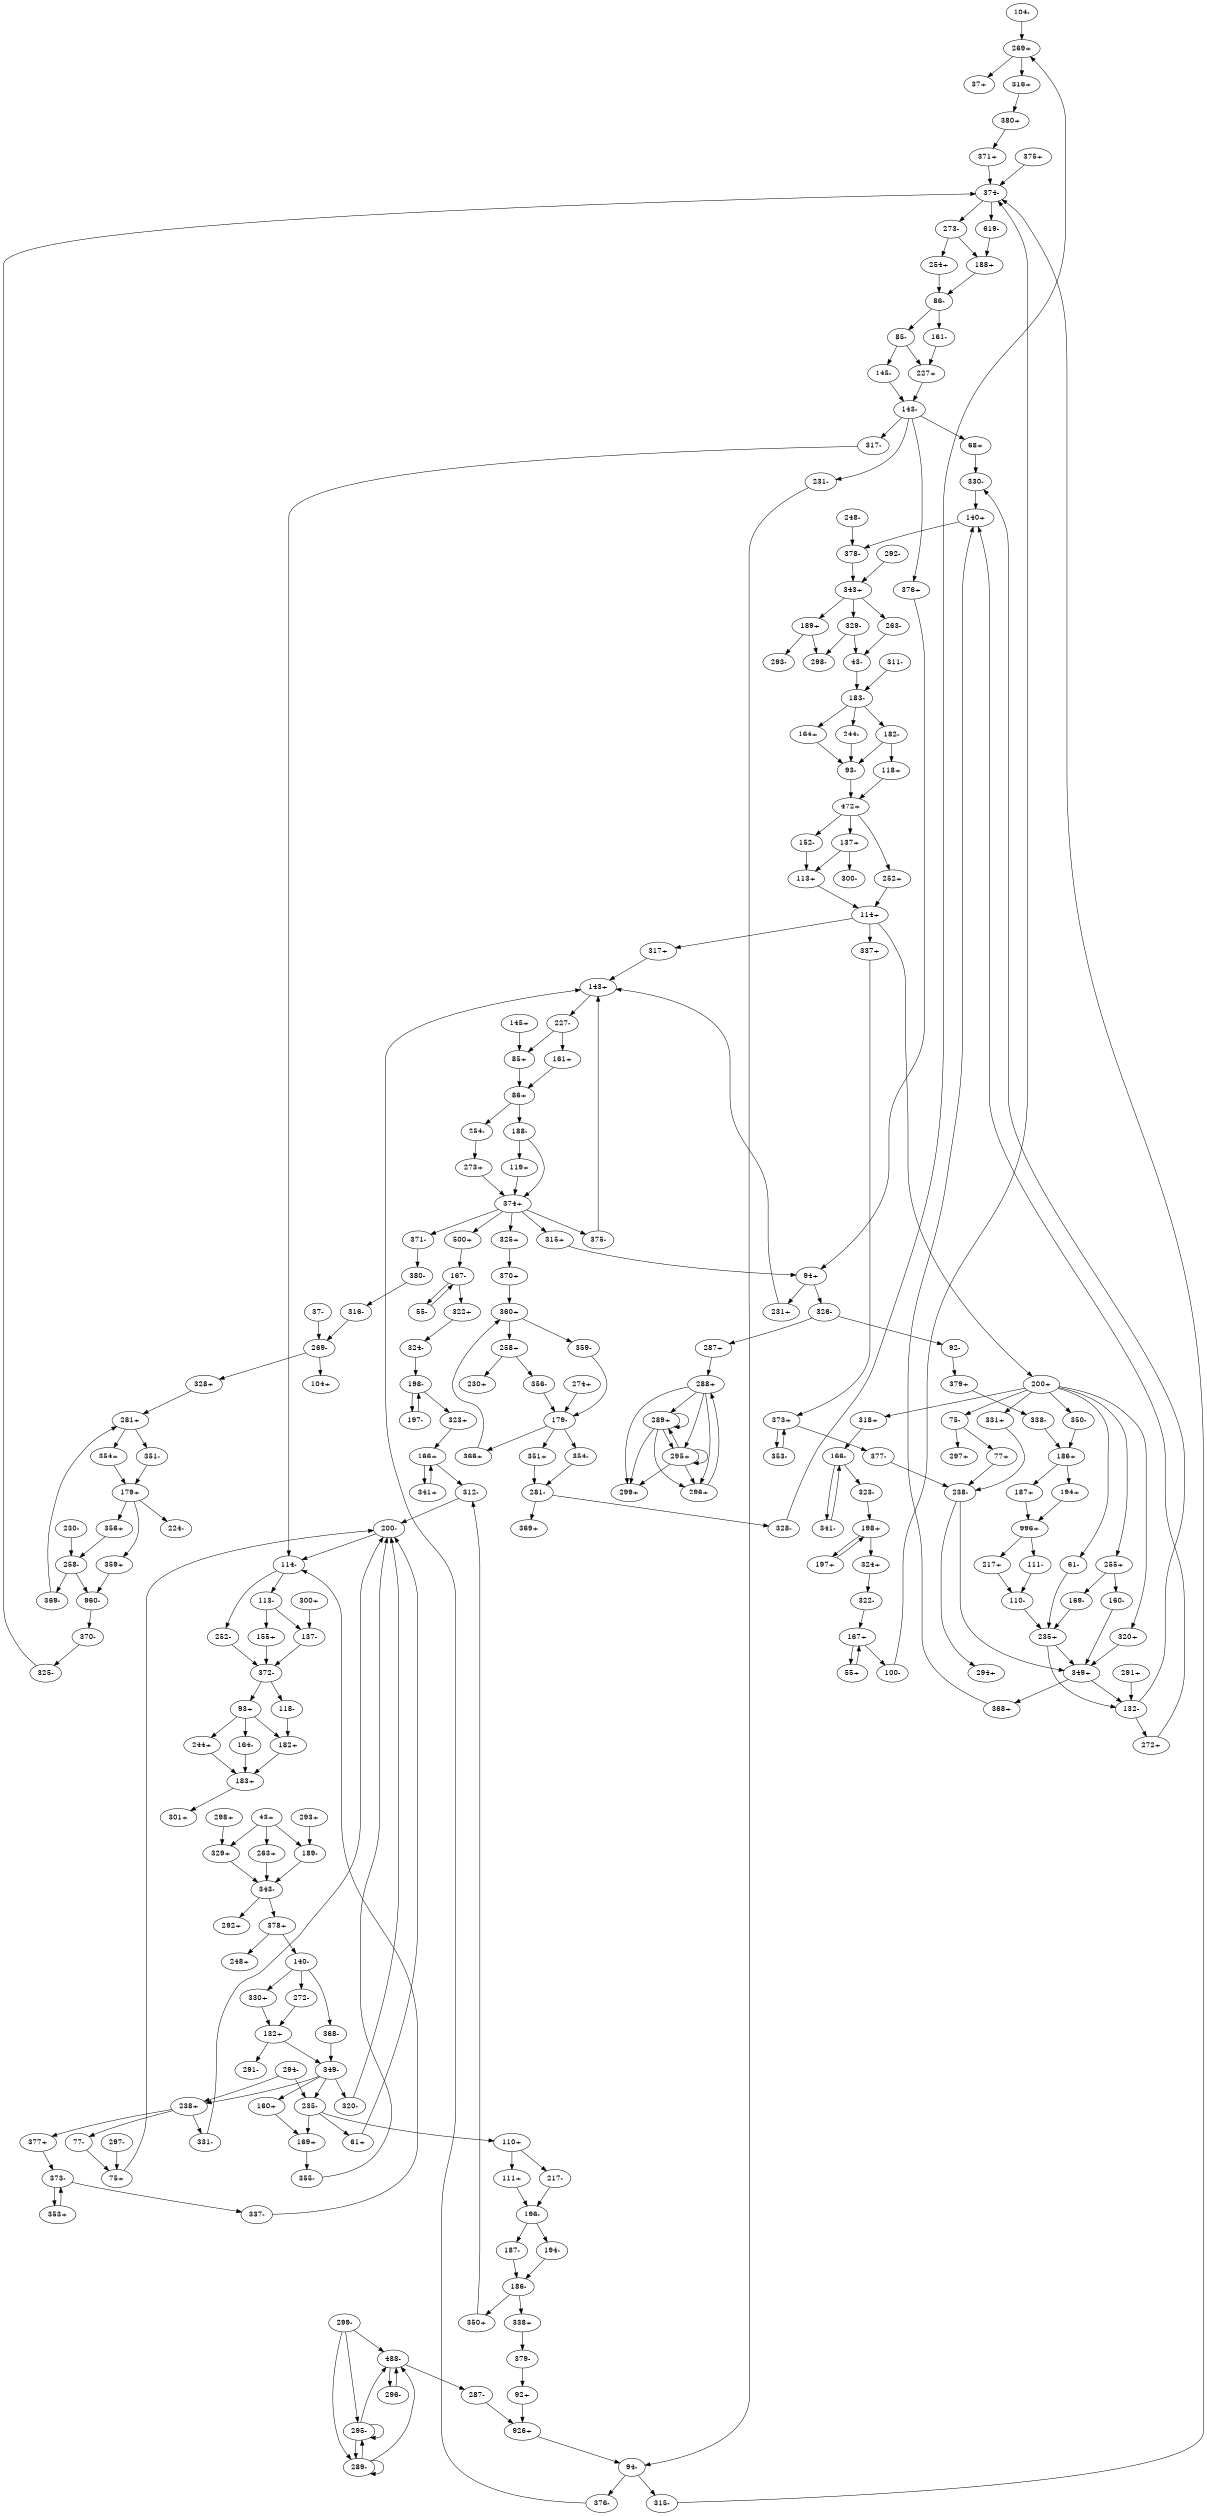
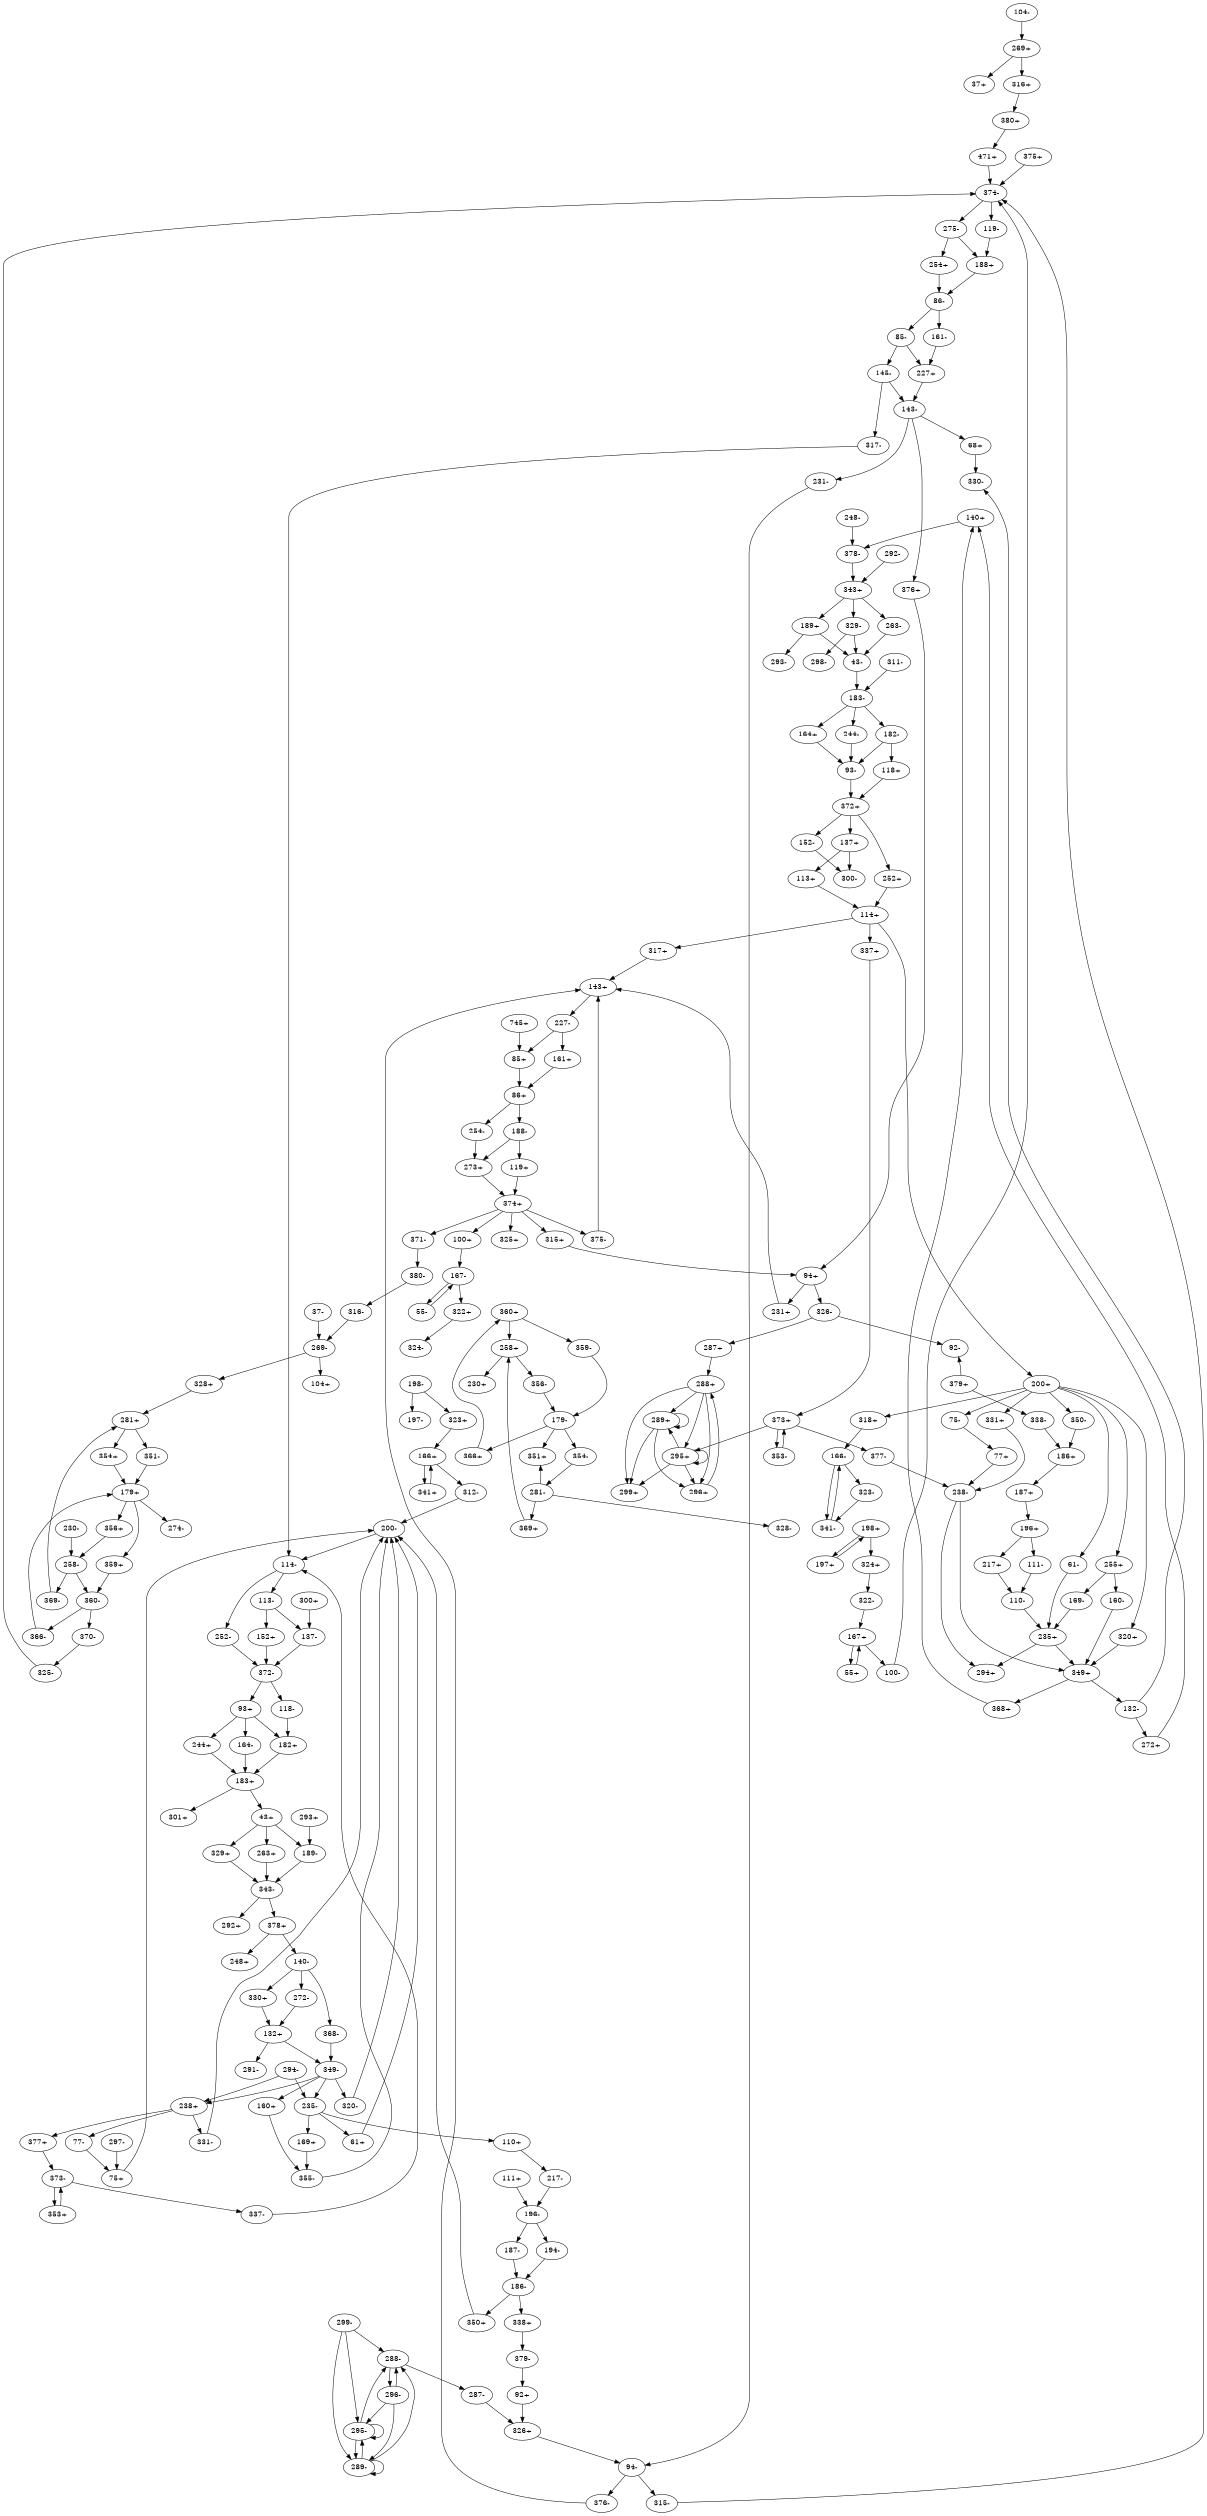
(988, 157) -> (988, 157)
(951, 229) -> (951, 229)
(991, 229) -> (991, 229)
(893, 426) -> (879, 407)
(976, 497) -> none
(814, 642) -> (832, 643)
(944, 785) -> none
(851, 807) -> (851, 807)
(807, 858) -> (825, 859)
(519, 1023) -> (519, 1023)
(544, 1167) -> (499, 1148)
(463, 1240) -> (463, 1240)
(509, 1276) -> none
(416, 1364) -> none
(953, 1364) -> (961, 1369)
(582, 1384) -> none
(419, 1405) -> none
(667, 1437) -> (733, 1438)
none -> (509, 1446)
(959, 1457) -> none
(534, 1472) -> (541, 1477)
(1070, 1493) -> none
(868, 1508) -> (849, 1509)
(176, 1529) -> (176, 1529)
(1030, 1529) -> (1030, 1529)
(92, 1601) -> (92, 1601)
none -> (38, 1637)
(266, 1637) -> (266, 1637)
(1131, 1673) -> none
(1066, 1689) -> (1019, 1654)
none -> (255, 1797)
(224, 1818) -> none
(480, 1910) -> (437, 1924)
(285, 2123) -> (280, 2143)
(512, 2158) -> none
(393, 2359) -> (393, 2359)
none -> (378, 2411)
(522, 2431) -> (522, 2431)
none -> (391, 2434)
